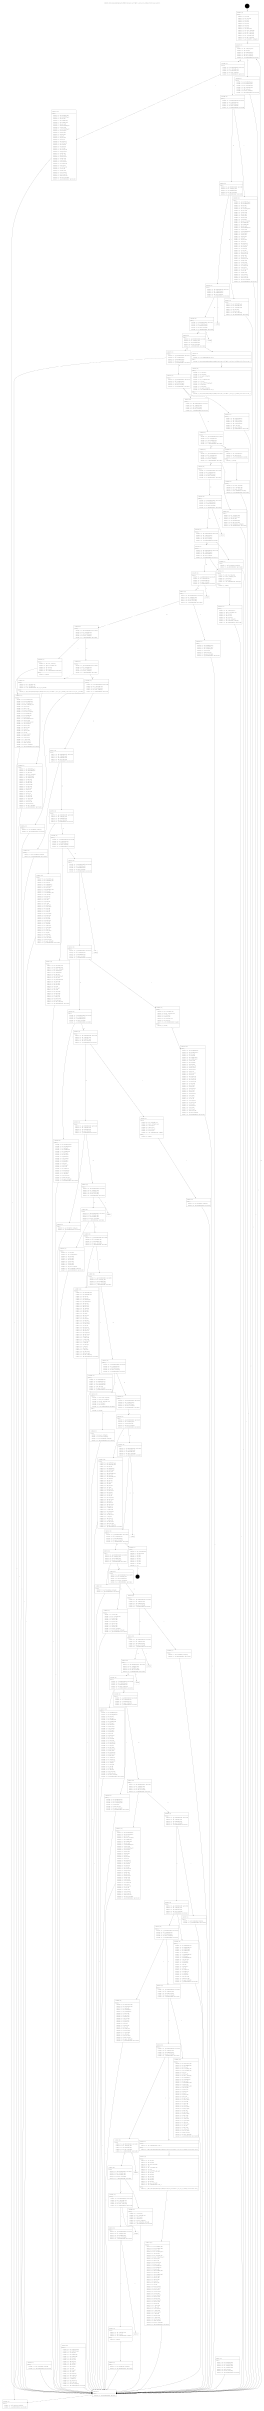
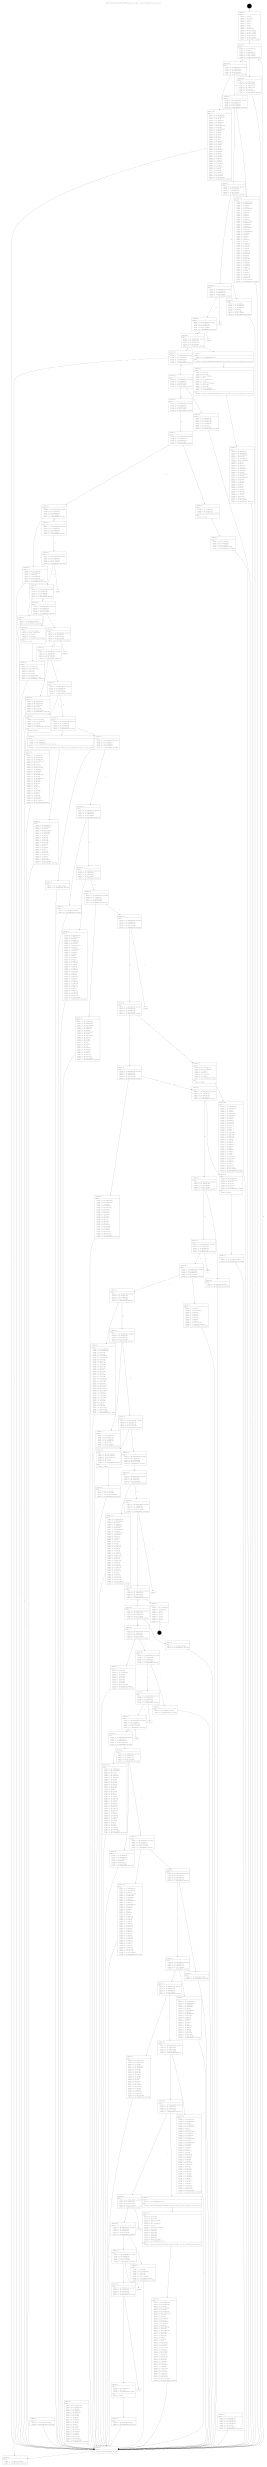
none -> (242, 475)
